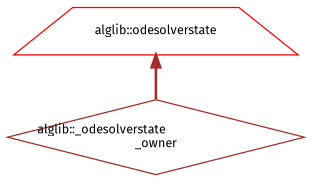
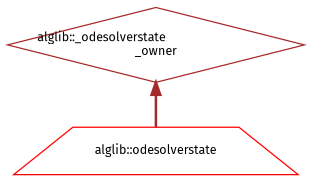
(156, 84) -> (156, 111)
